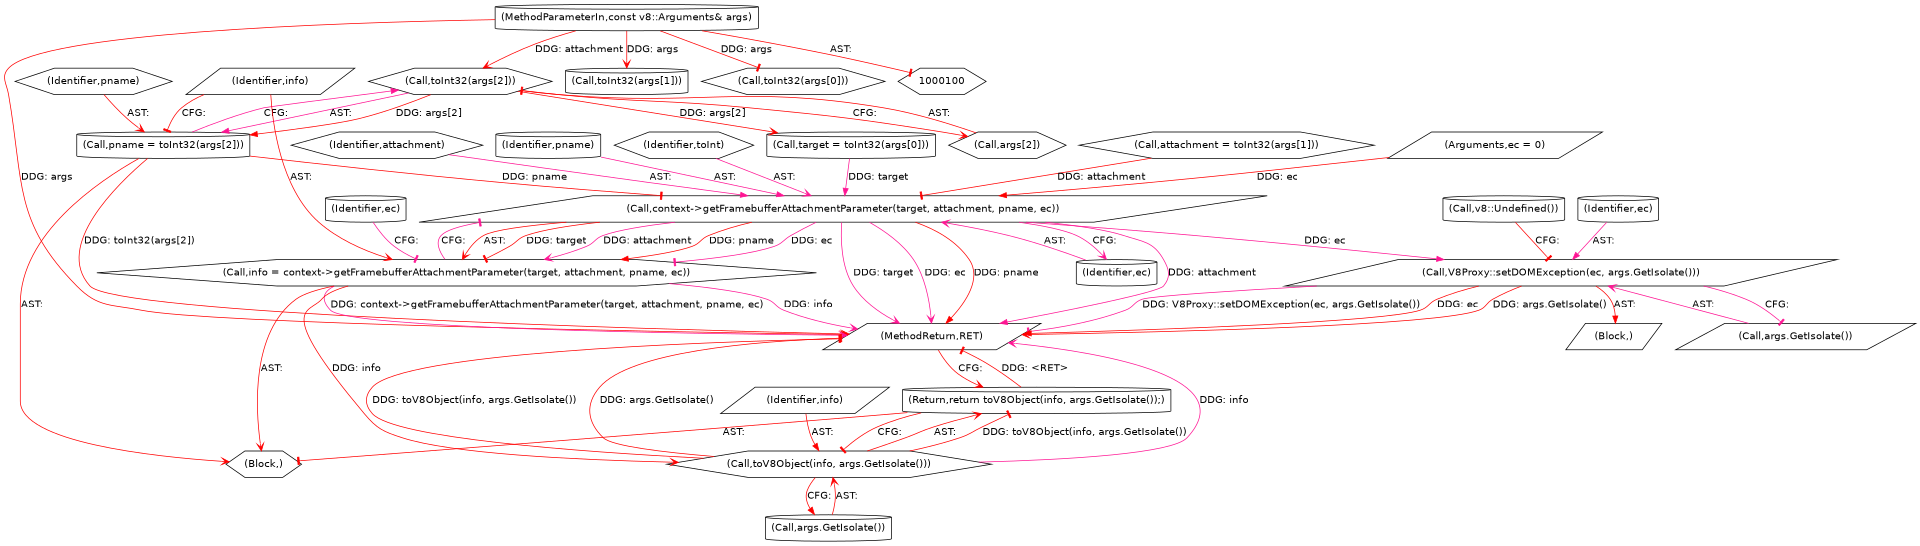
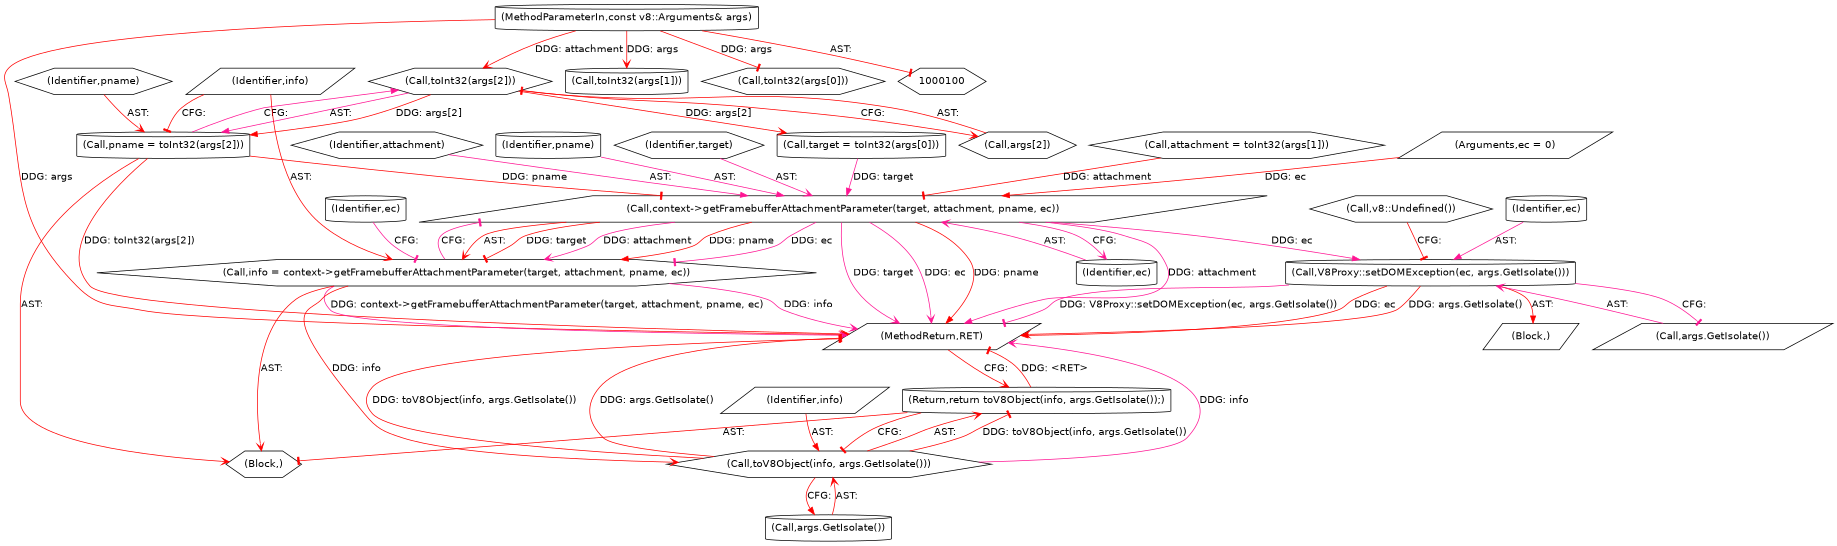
(684, 145) -> (689, 145)
(1504, 209) -> (1401, 209)
(1561, 273) -> (1431, 273)
